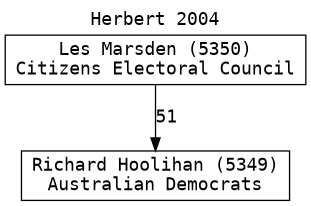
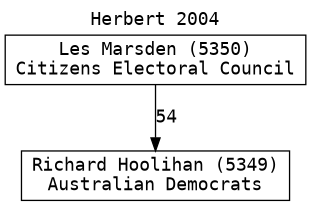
(167, 118) -> (167, 118)
